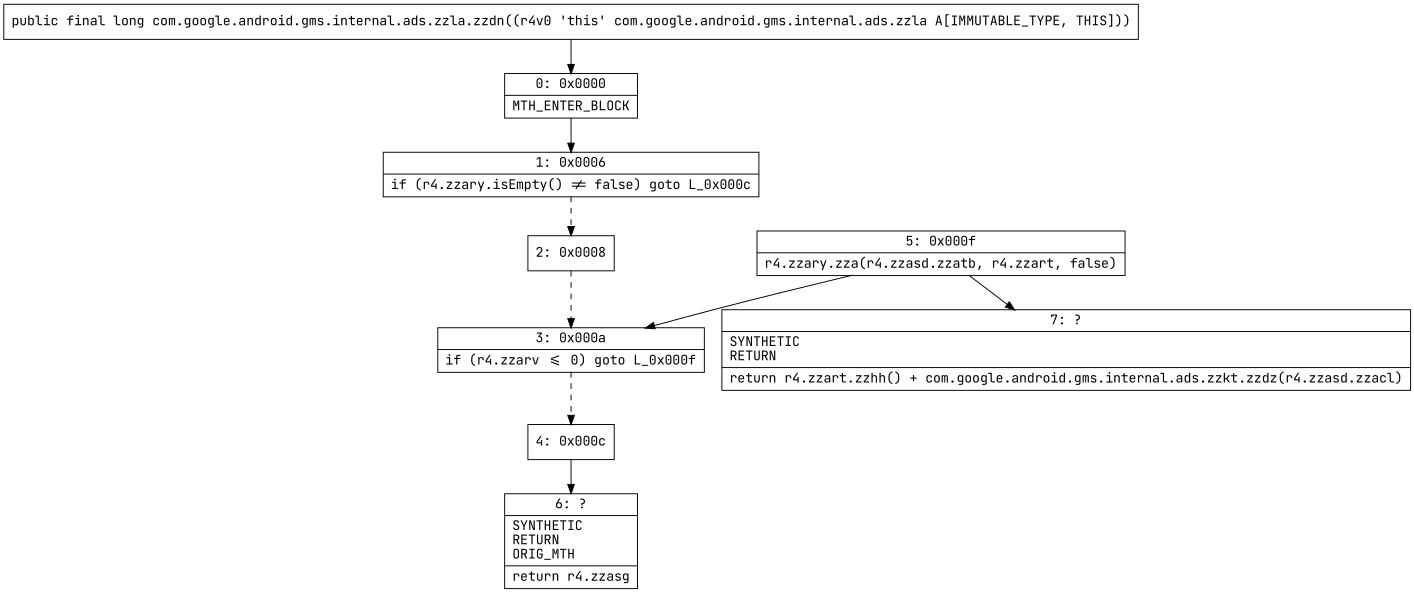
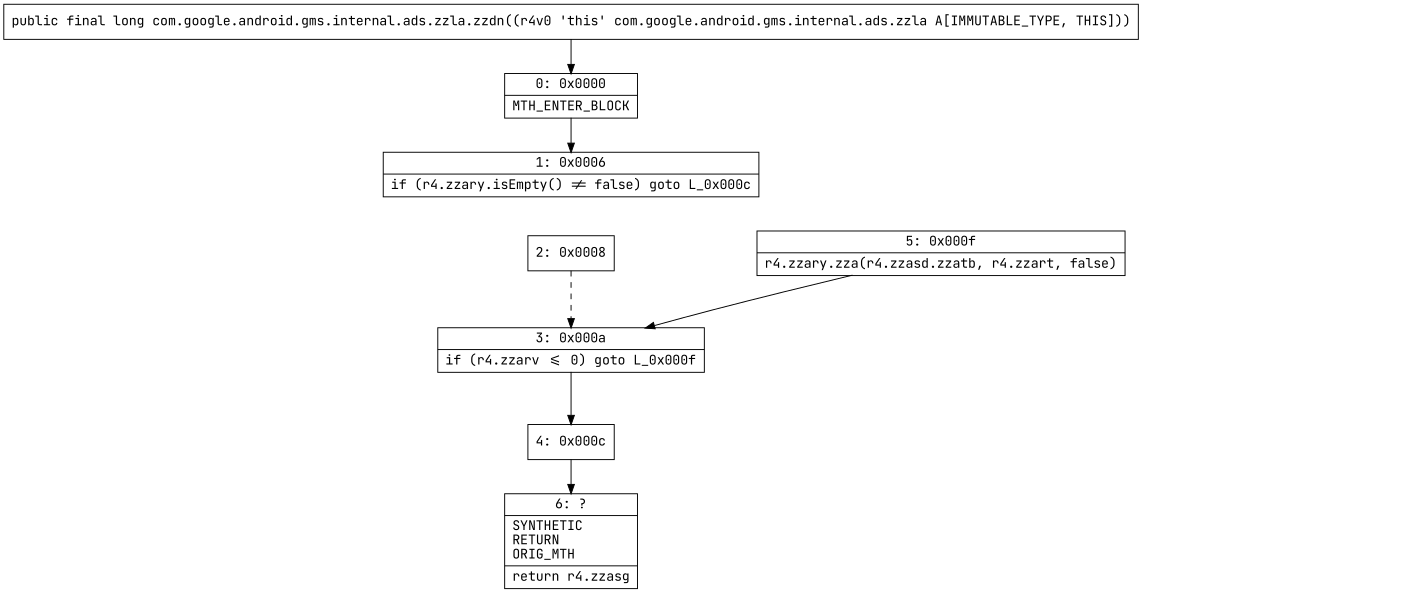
(571, 211) -> none
(1066, 350) -> none
(571, 393) -> (571, 393)
